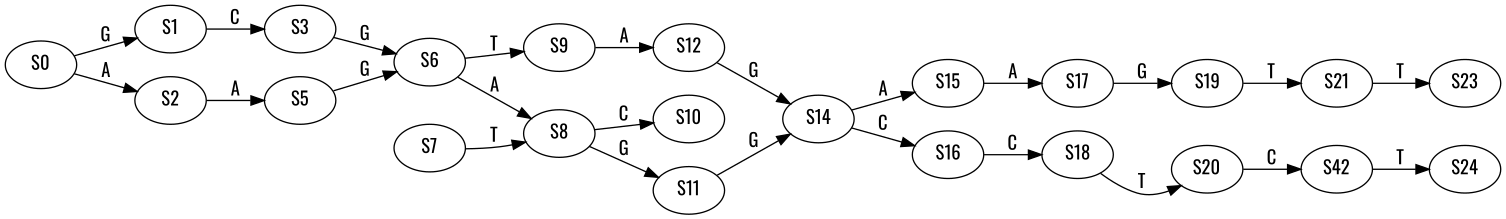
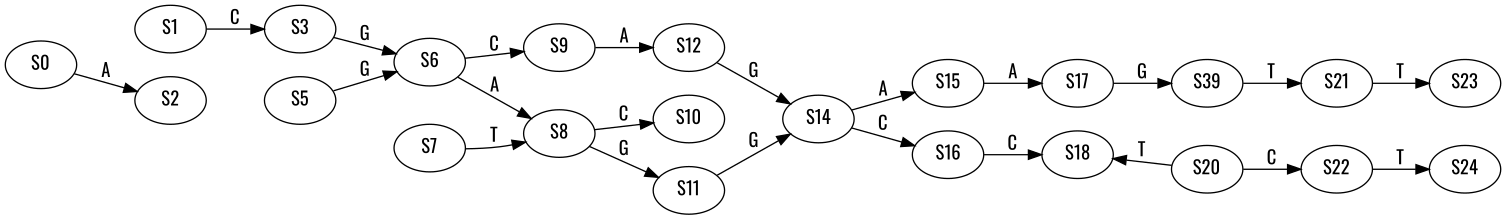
(495, 46) -> (495, 46)
(99, 49) -> none
(1207, 83) -> (1207, 83)
(229, 100) -> none
(1337, 169) -> (1337, 169)
(1133, 192) -> (1149, 163)
